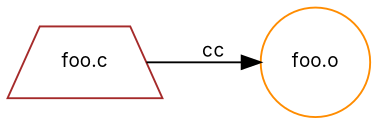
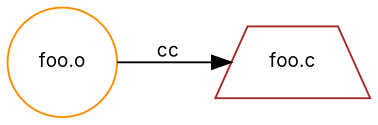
(194, 62) -> (164, 62)
